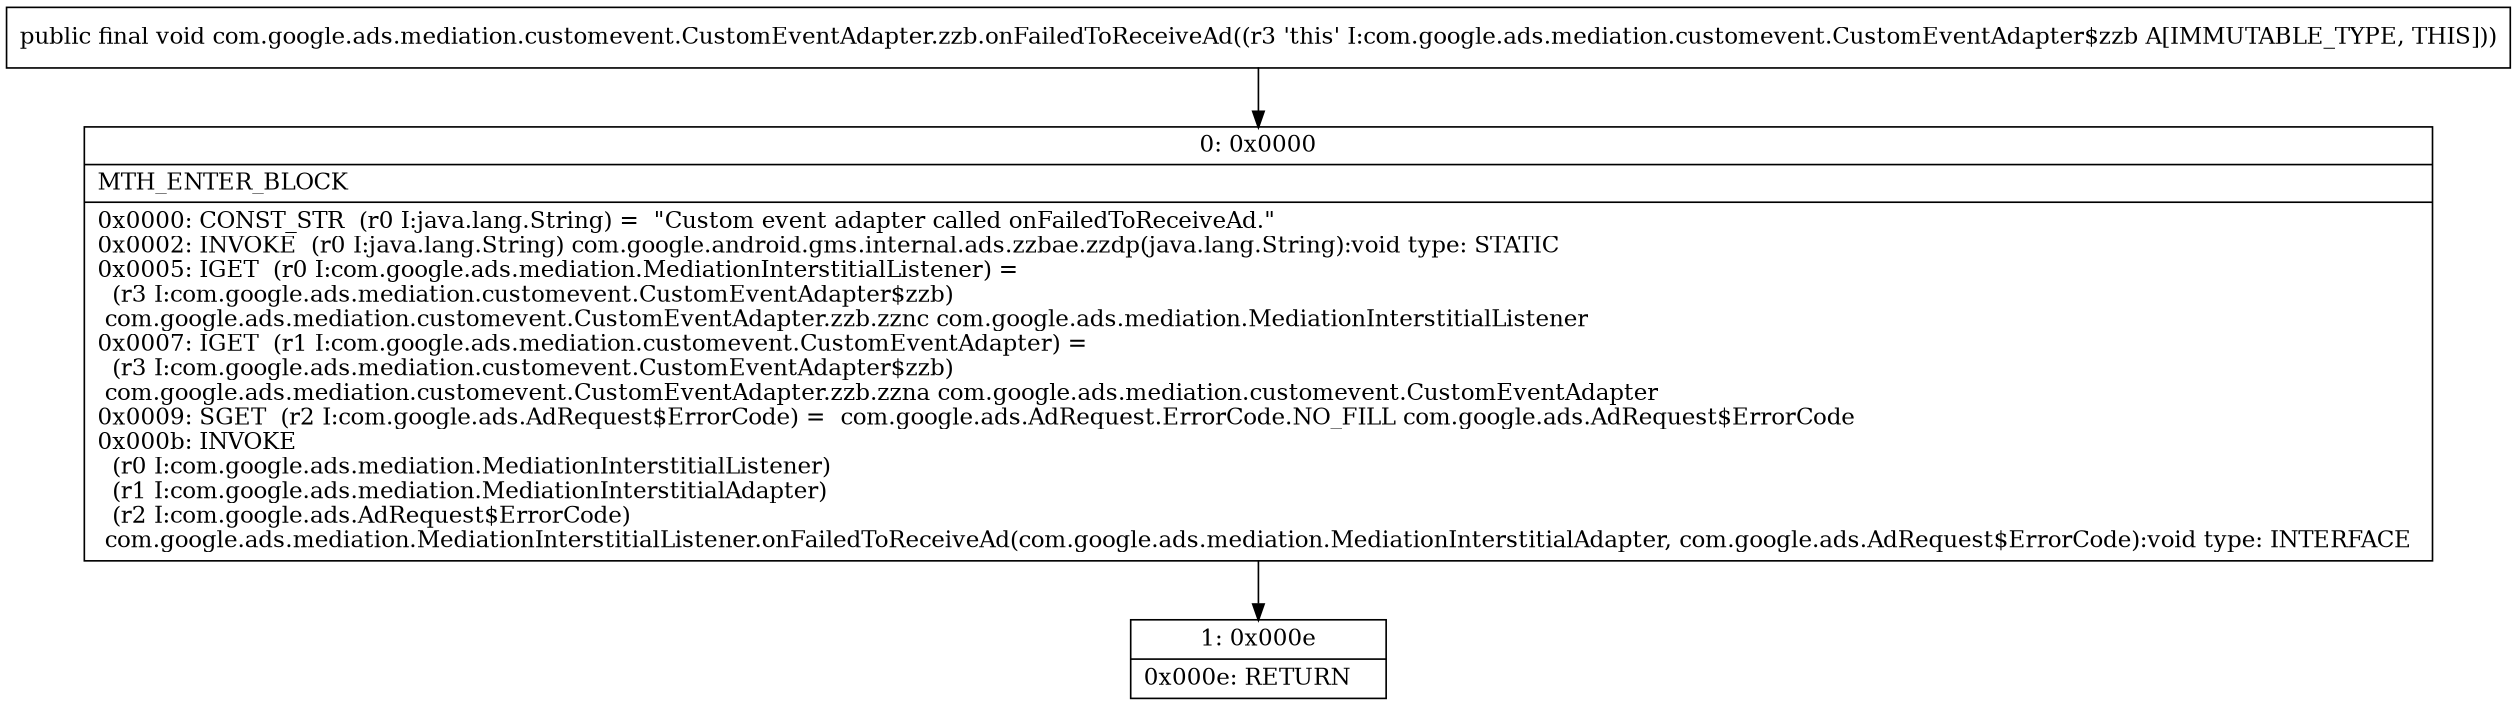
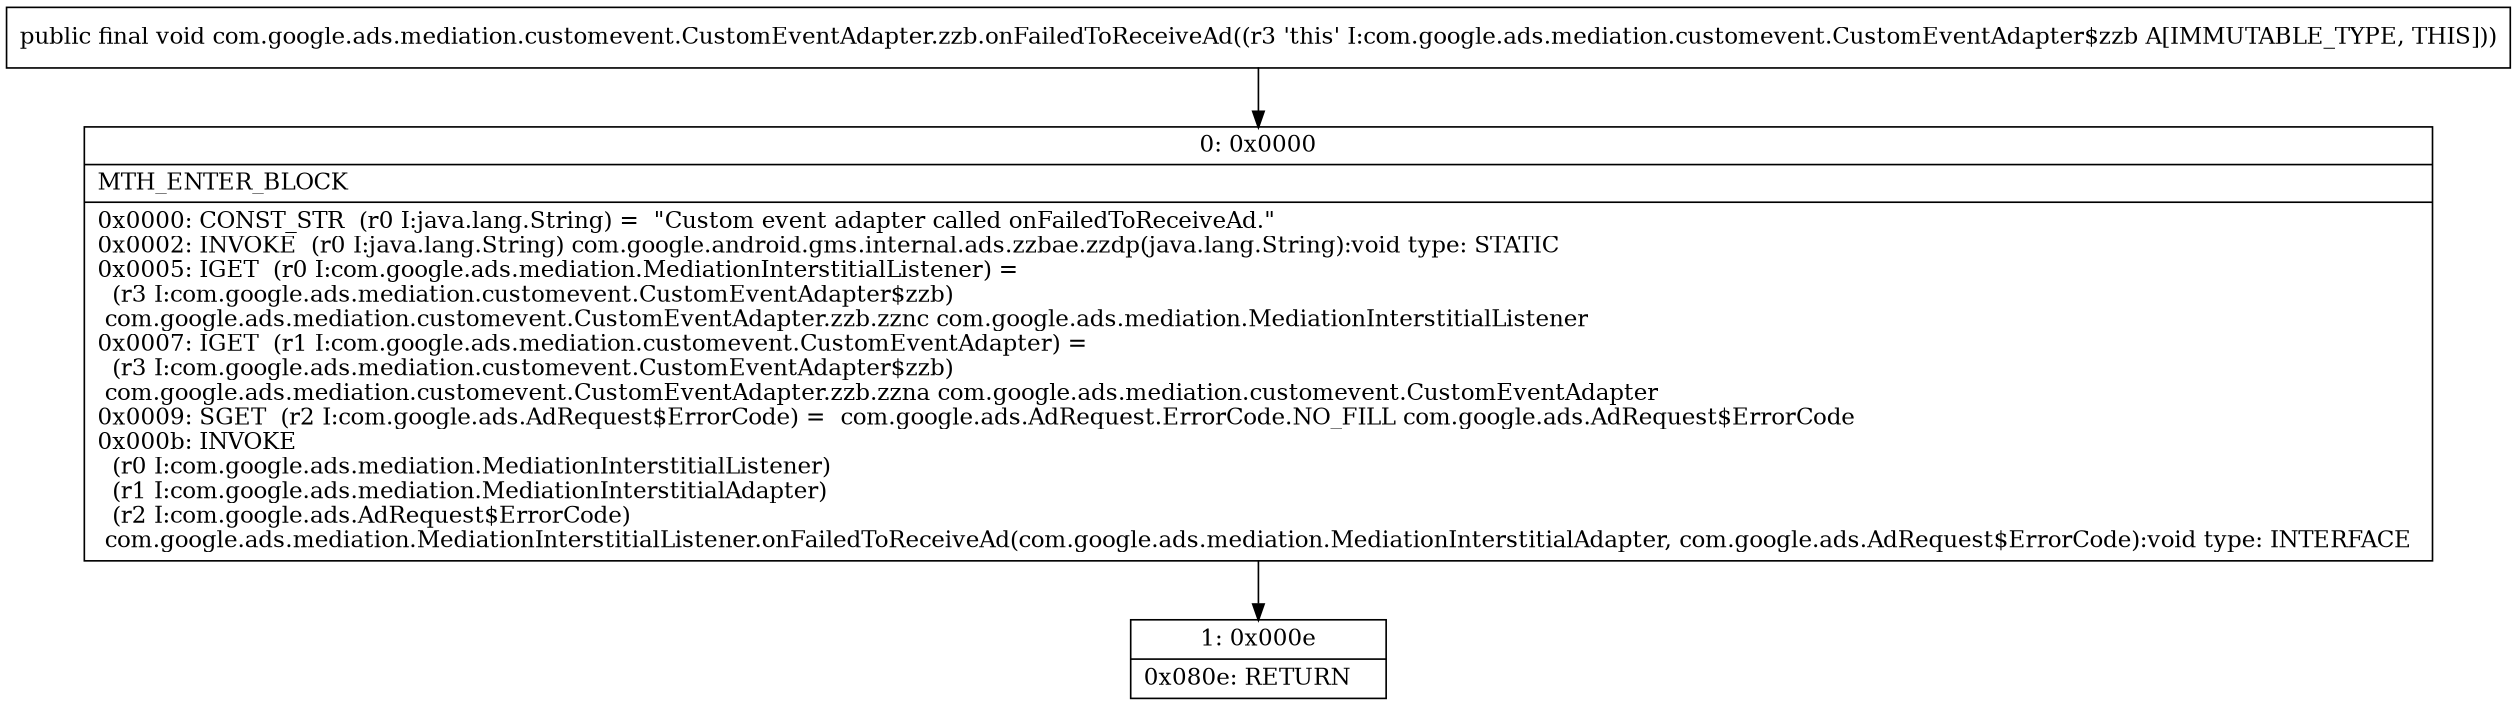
(1258, 678) -> (1258, 678)
